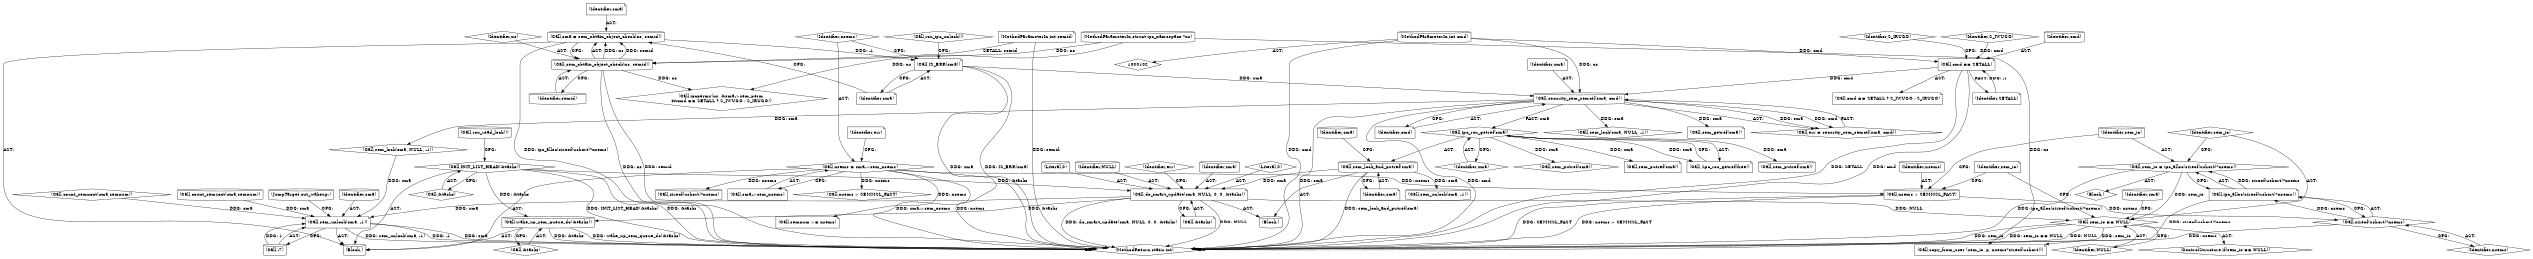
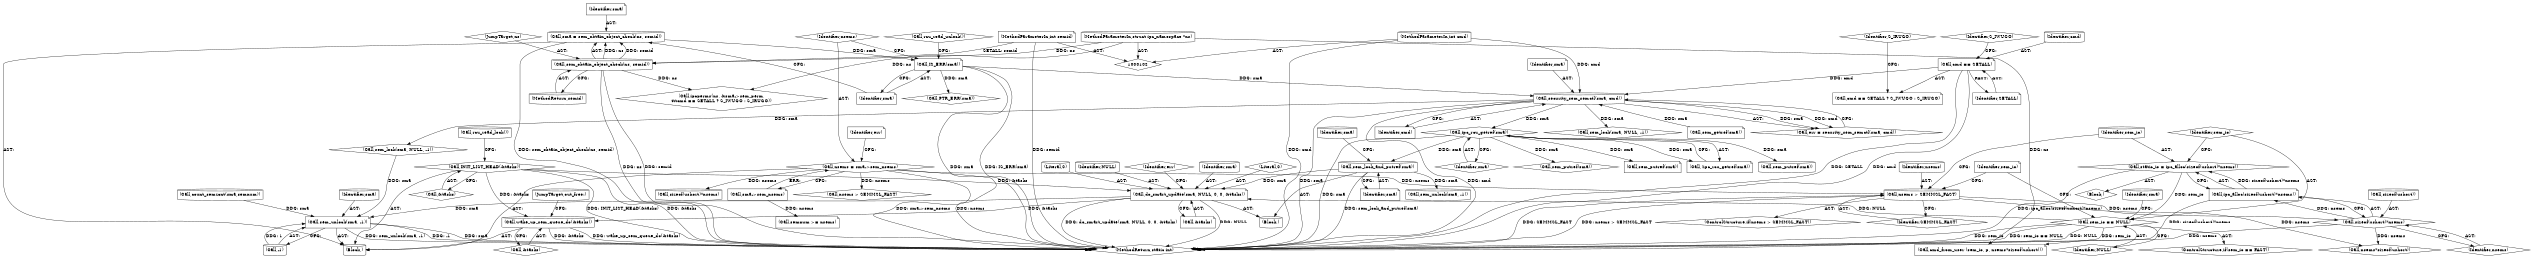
(503, 37) -> (503, 37)
(939, 37) -> (939, 37)
(1942, 43) -> (1888, 66)
(1703, 48) -> none
(571, 49) -> none
none -> (1138, 49)
none -> (1086, 50)
(865, 51) -> (865, 51)
(1992, 51) -> (1992, 51)
(1589, 65) -> (1589, 65)
(1998, 78) -> (1998, 78)
(558, 99) -> (558, 99)
none -> (951, 99)
(1675, 112) -> (1646, 117)
(1538, 119) -> (1538, 119)
(1848, 119) -> (1848, 119)
(566, 150) -> (566, 150)
(1450, 150) -> (1450, 150)
(1720, 167) -> (1720, 167)
(2183, 167) -> (2183, 167)
(796, 181) -> (796, 181)
none -> (1321, 194)
(92, 195) -> none
(301, 195) -> none
none -> (561, 195)
none -> (2393, 195)
(1760, 202) -> (1743, 203)
(918, 205) -> (781, 208)
none -> (1758, 222)
none -> (1927, 222)
(275, 250) -> (275, 250)
(1981, 250) -> (1981, 250)
(2225, 250) -> (2225, 250)
none -> (2380, 250)
